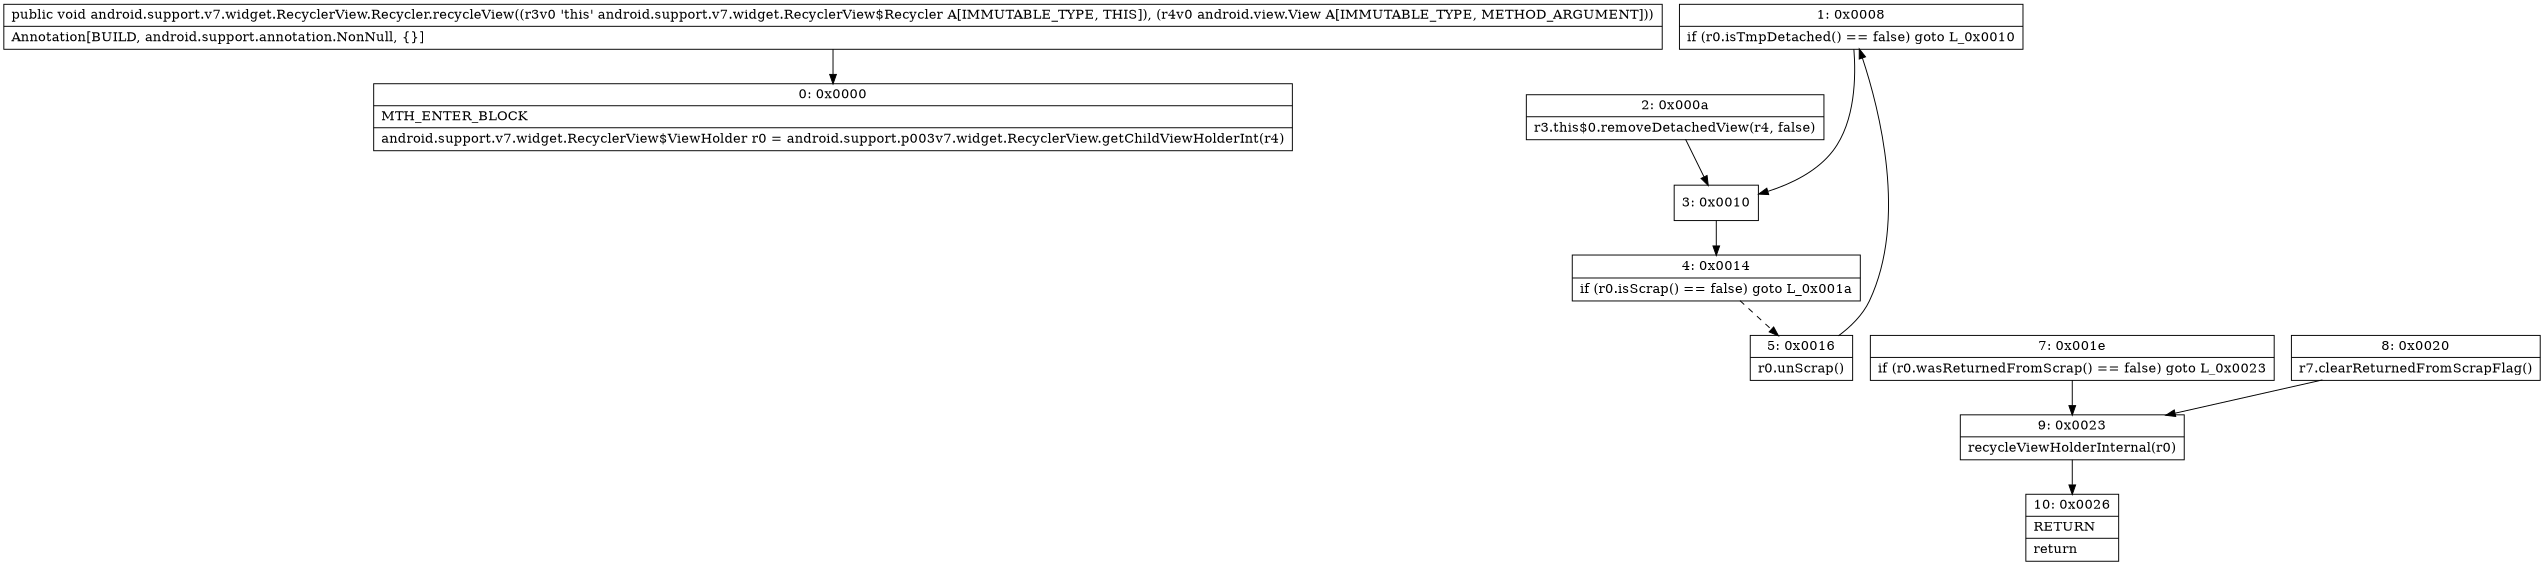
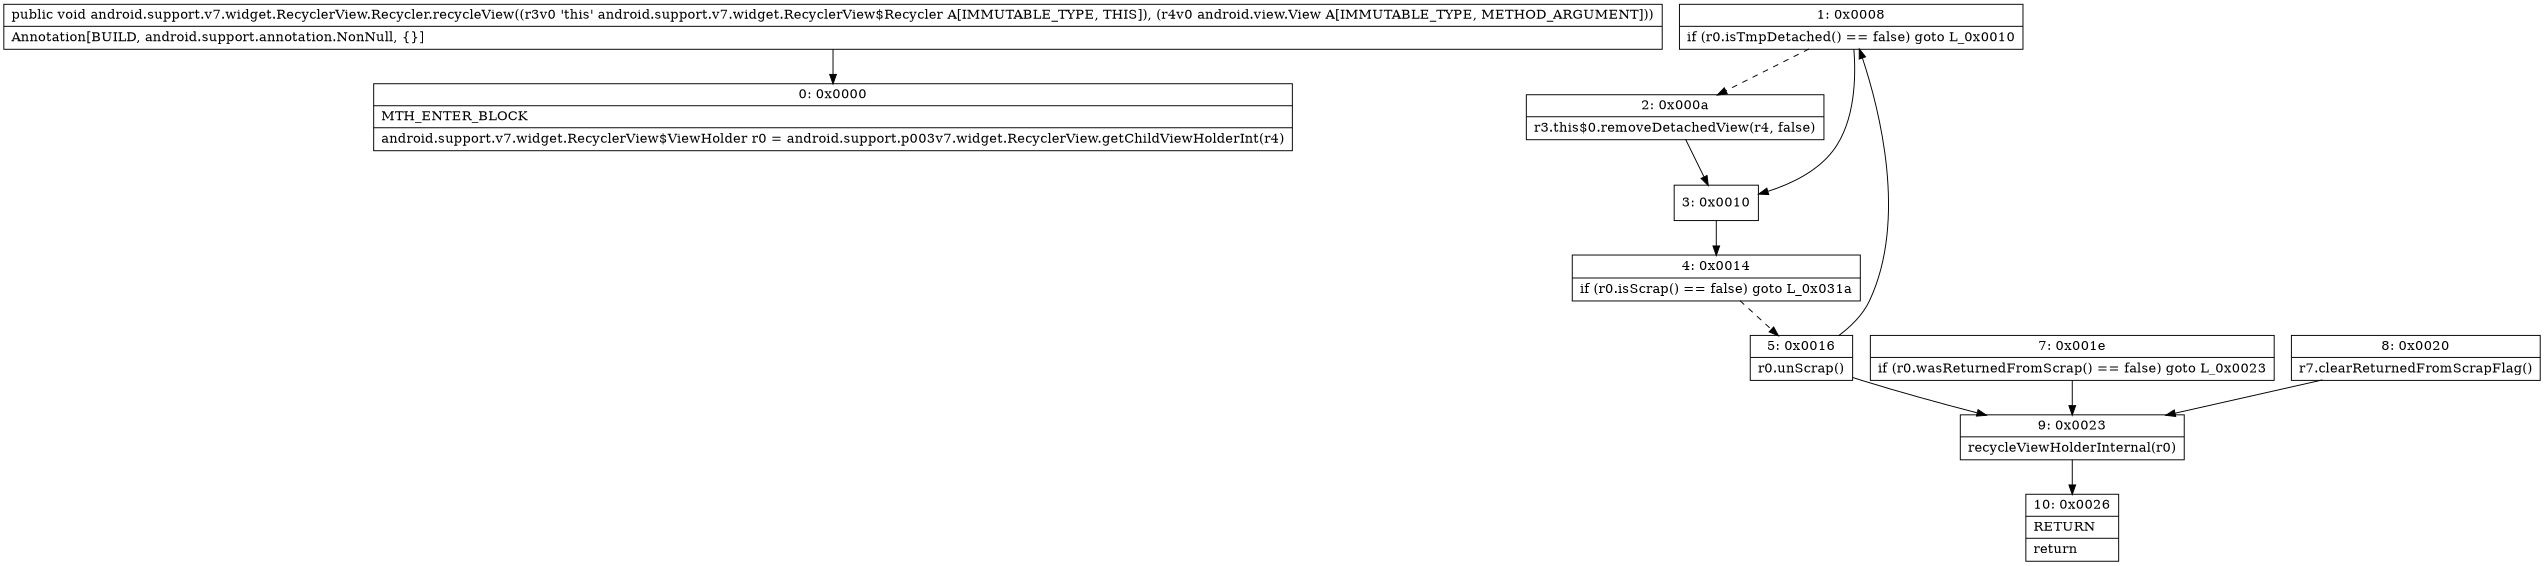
none -> (1767, 70)
(1716, 289) -> (1716, 289)
none -> (1915, 396)
